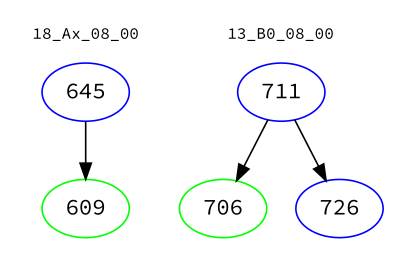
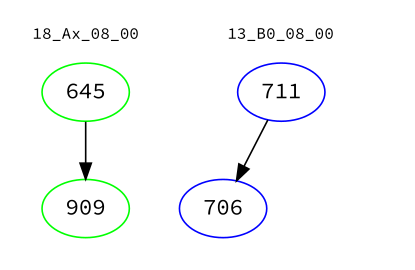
(86, 92) -> (86, 92)
(86, 209) -> (86, 209)
(223, 209) -> (223, 209)
(340, 209) -> none
